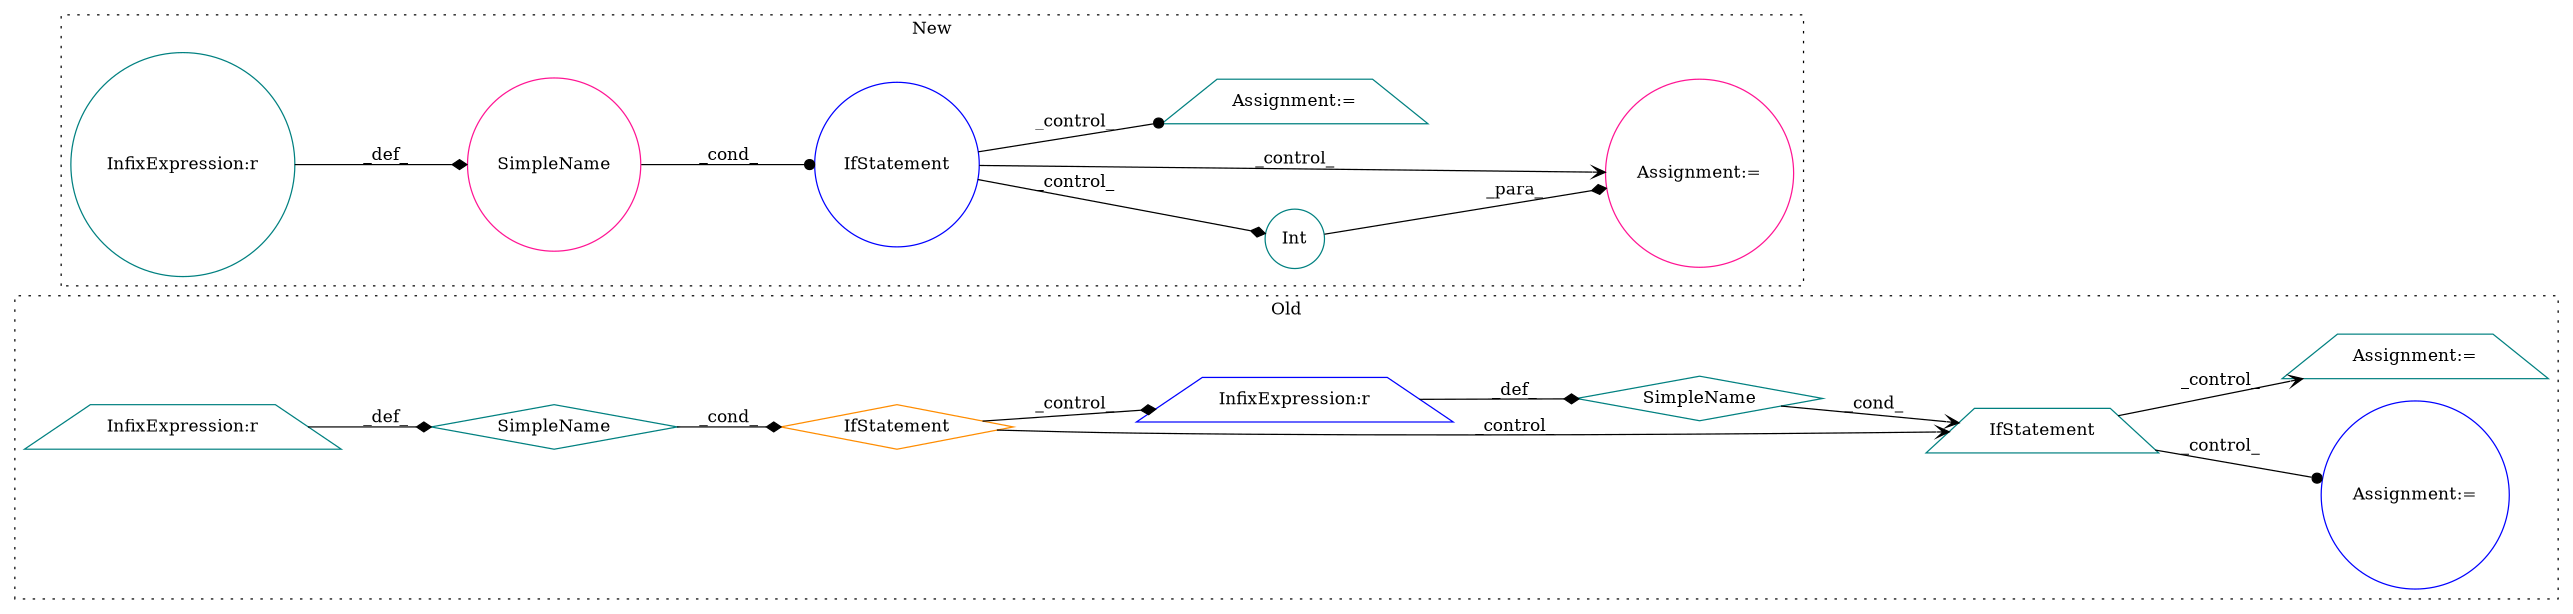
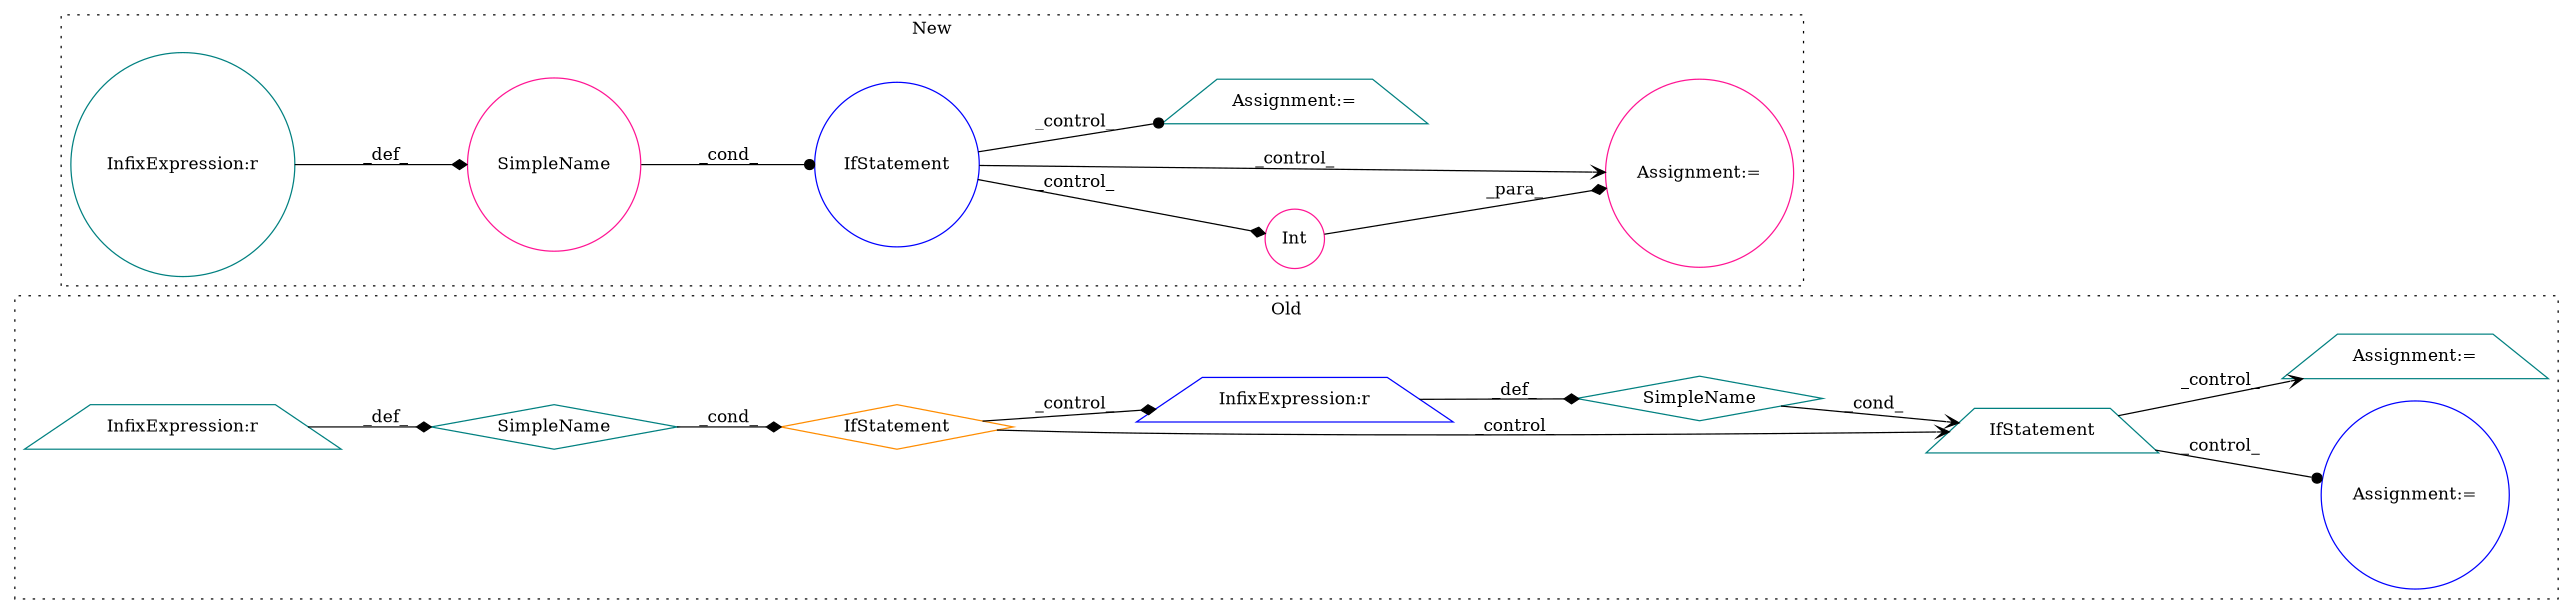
(1295, 239) -> (1295, 239)
